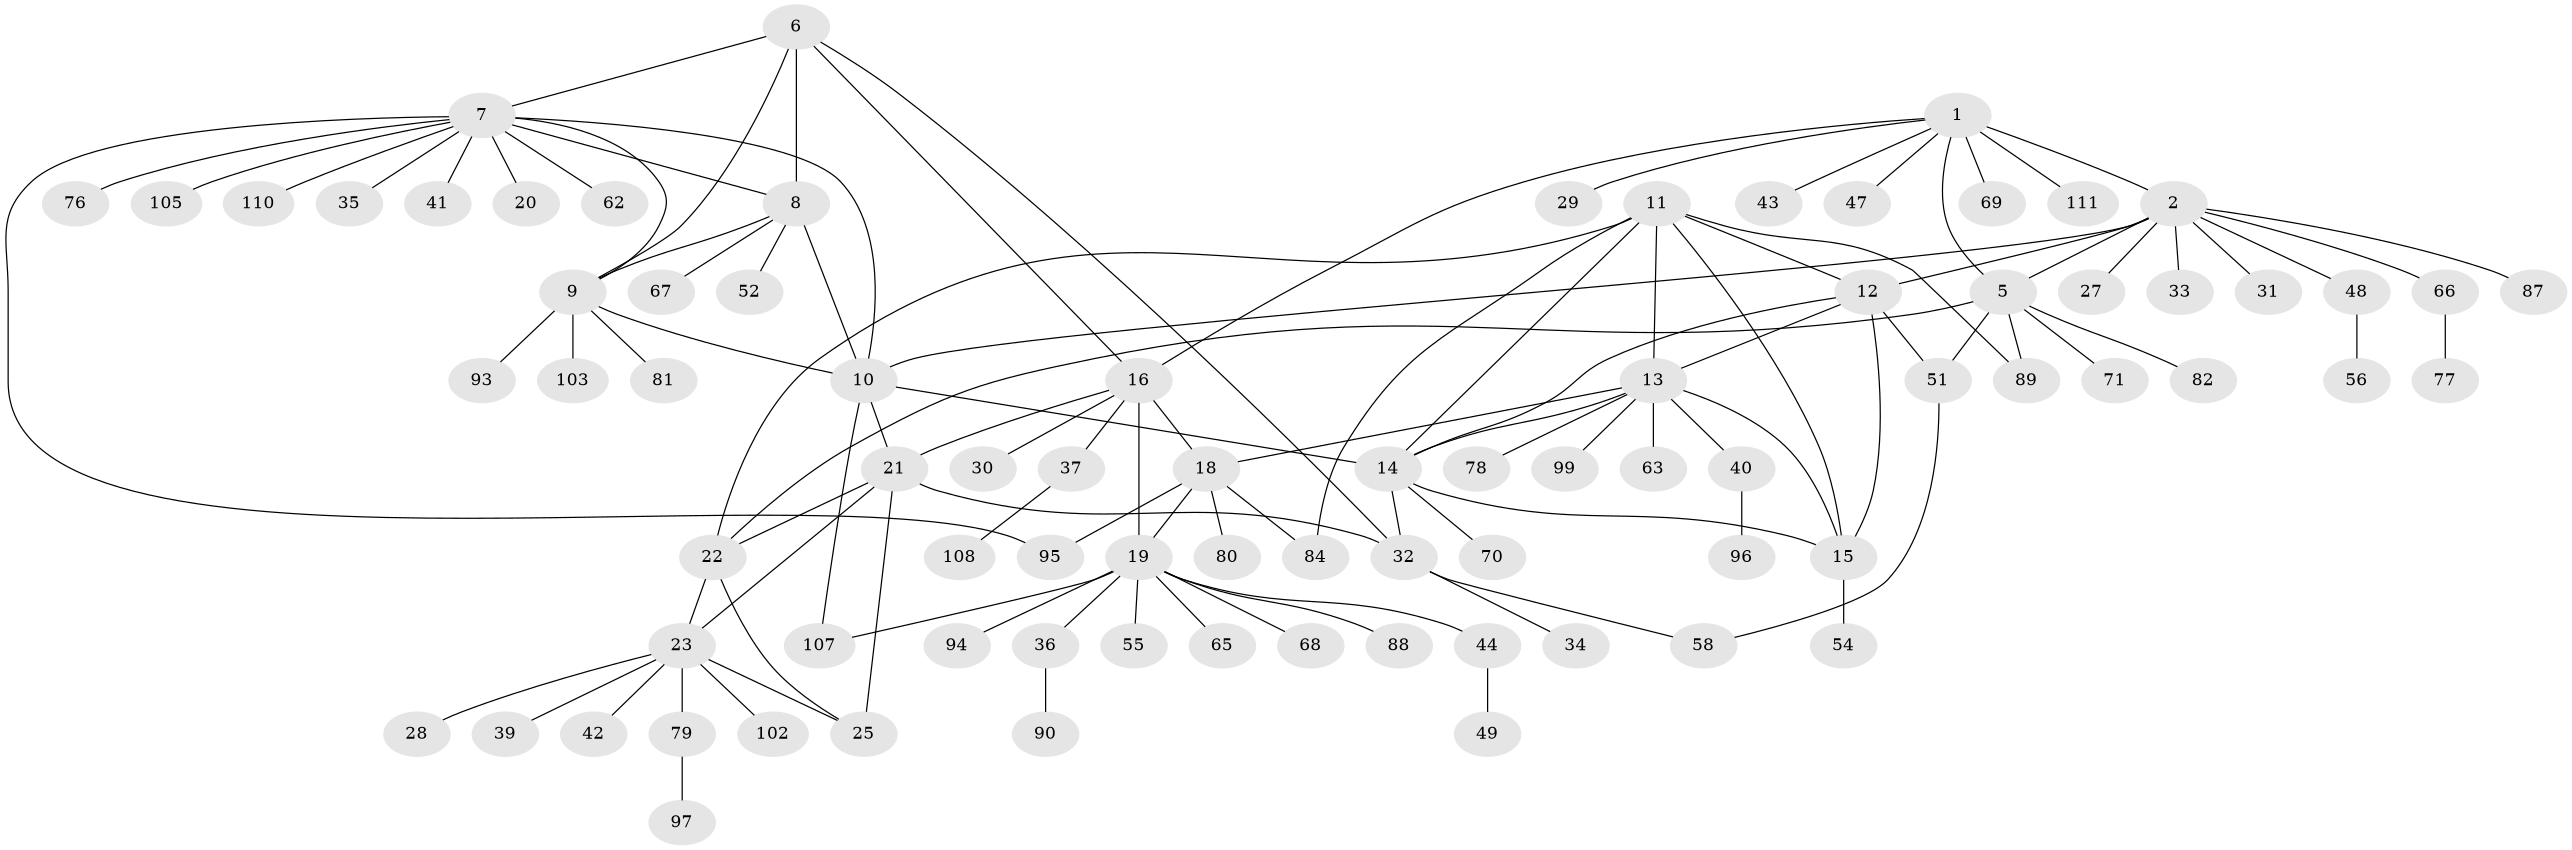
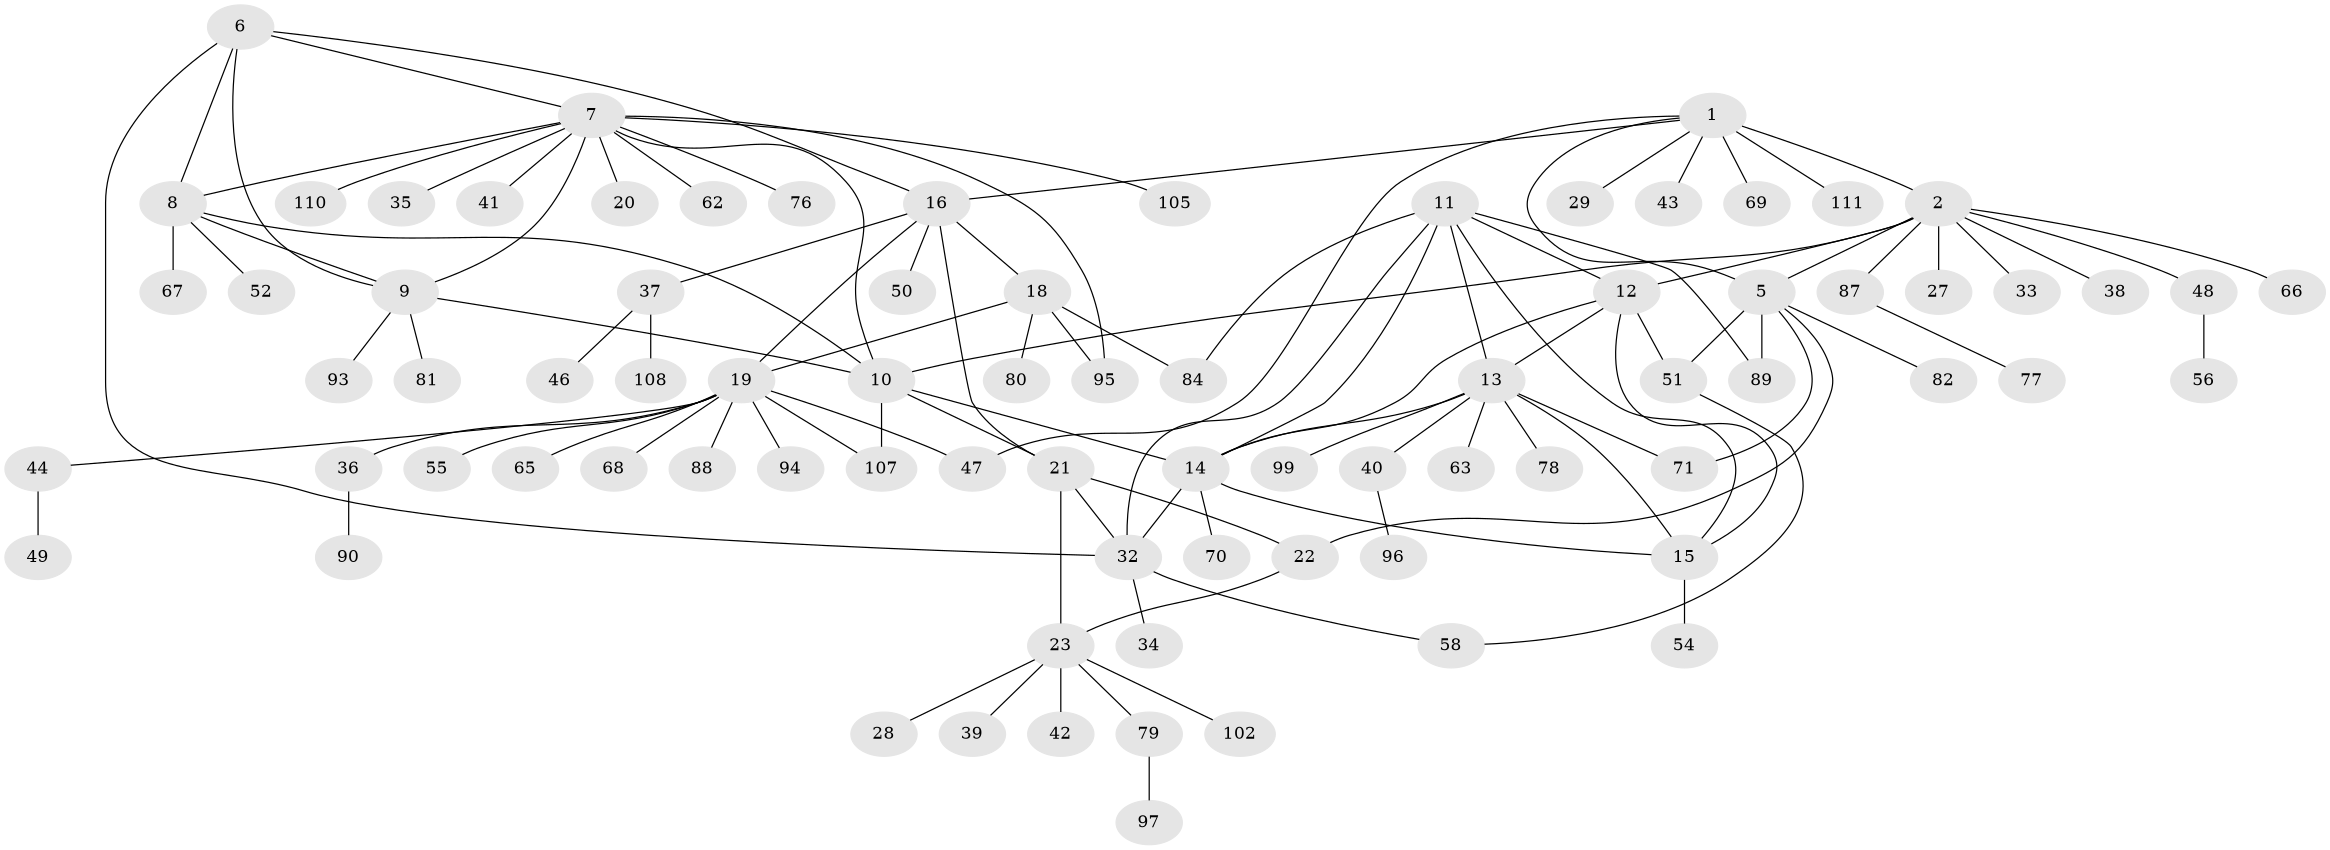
(1113, 253) -> (1279, 402)
(2268, 292) -> (2115, 292)
(2445, 337) -> (1941, 336)
none -> (560, 381)
(573, 381) -> none
none -> (860, 421)
(1449, 421) -> (1588, 425)
(983, 469) -> (902, 292)
(864, 734) -> none
